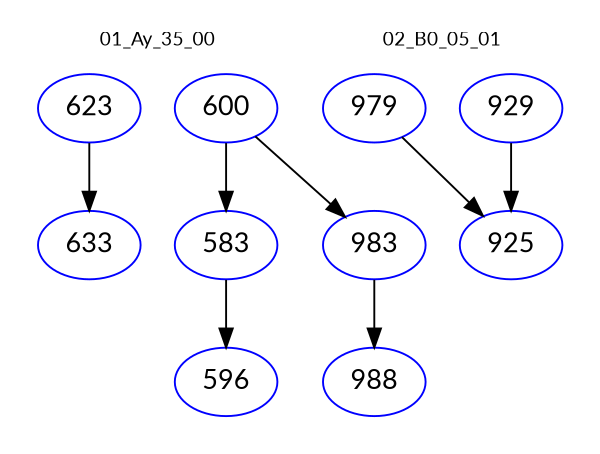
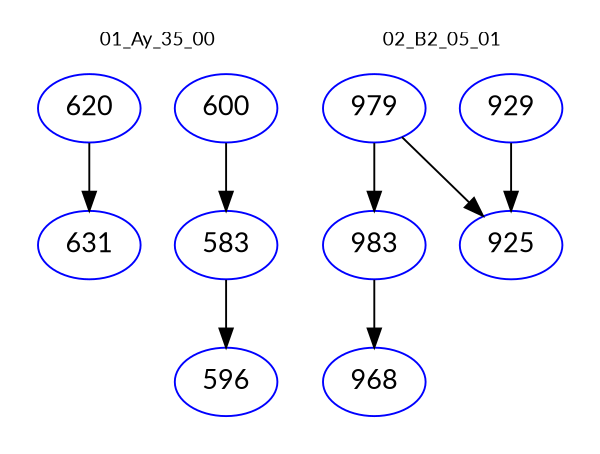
(443, 41) -> (443, 41)
(89, 108) -> (89, 108)
(280, 158) -> (374, 167)
(89, 245) -> (89, 245)
(374, 382) -> (374, 382)
